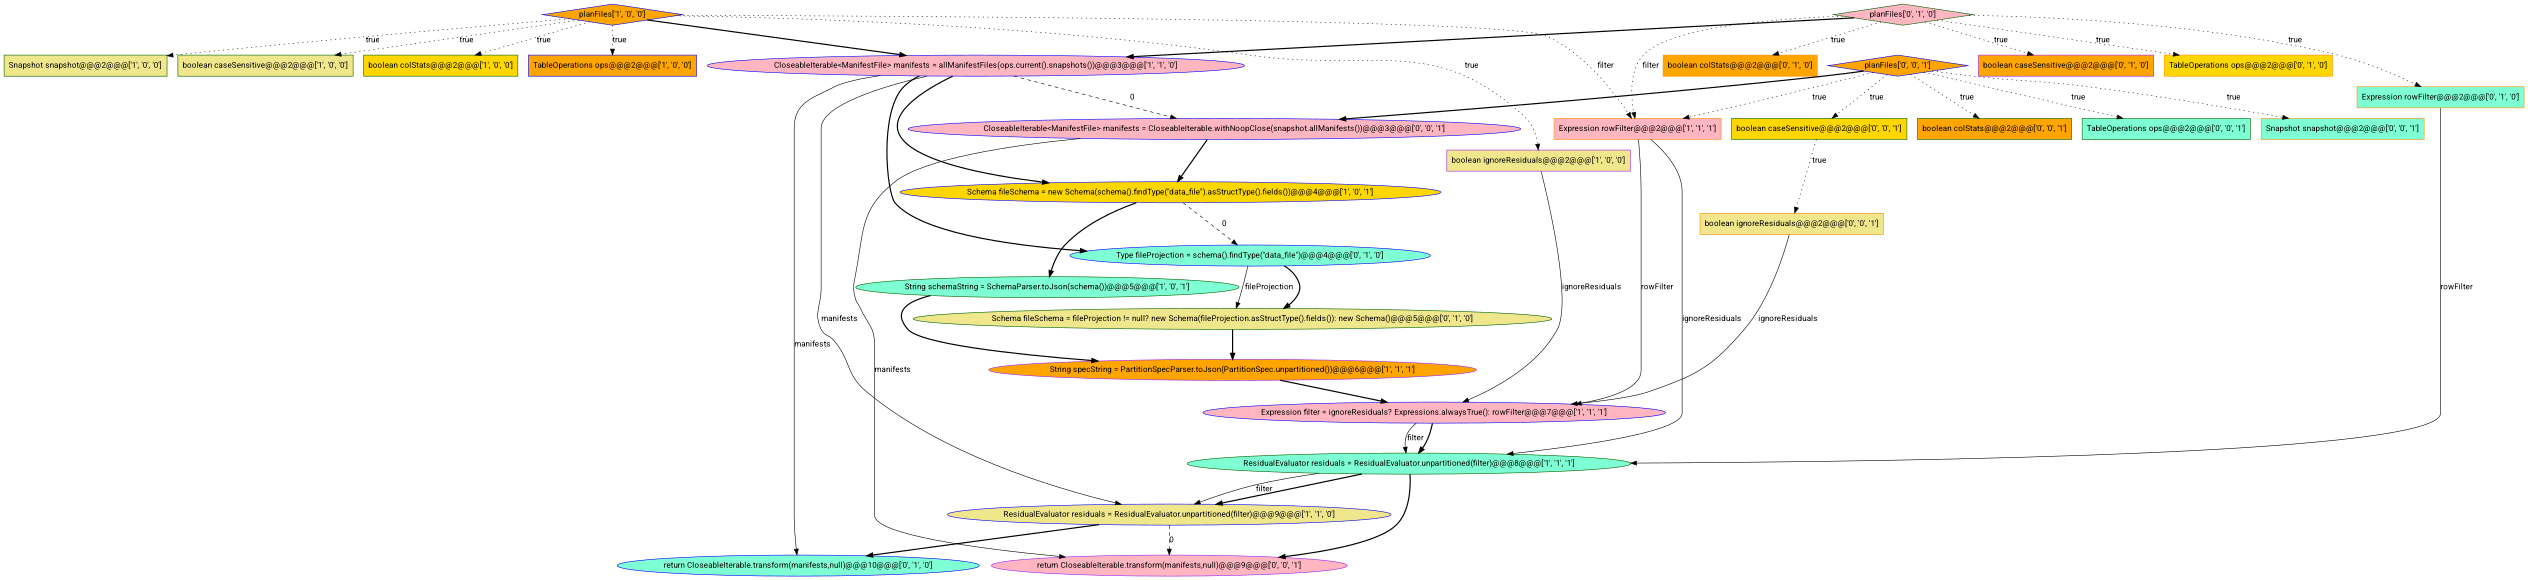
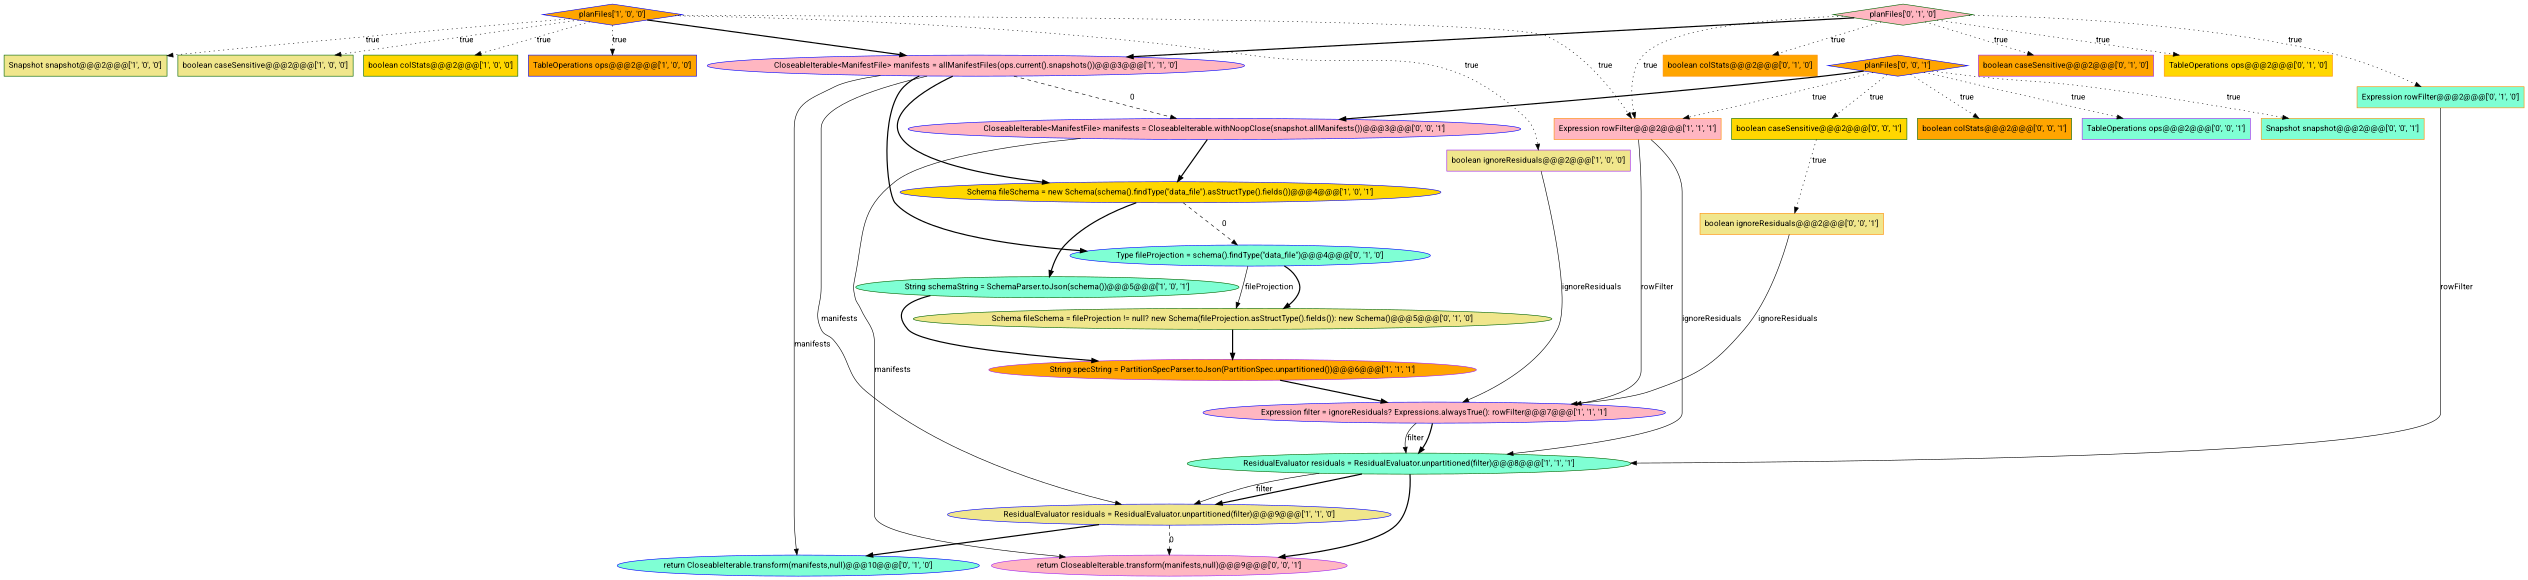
(1606, 66) -> (1606, 66)
(1651, 66) -> (1651, 66)
(2166, 129) -> (2166, 129)
